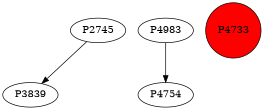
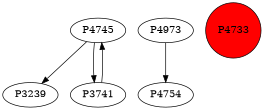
(98, 30) -> (98, 30)
(166, 30) -> (166, 30)
(30, 95) -> (30, 95)
none -> (98, 95)
